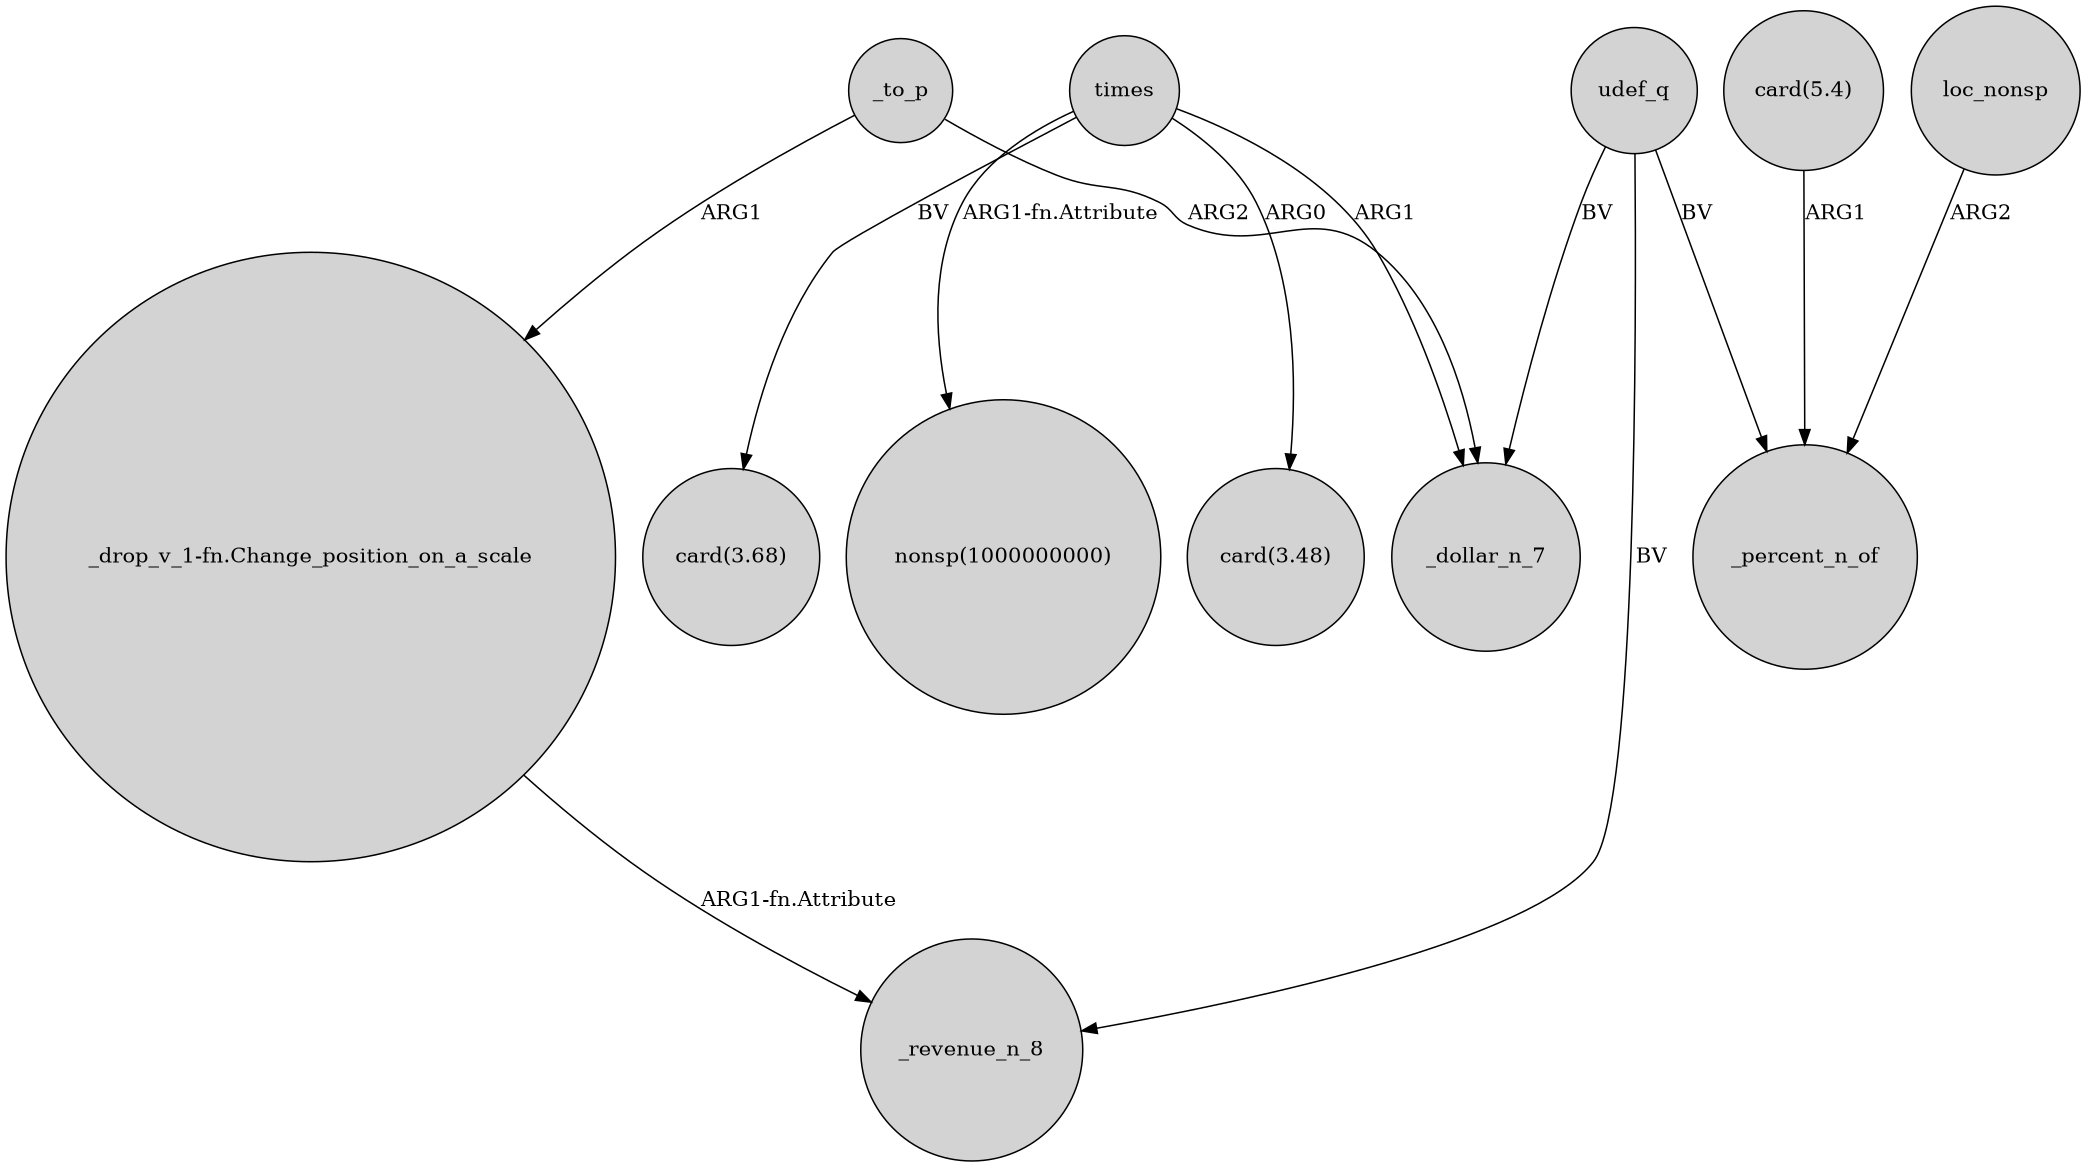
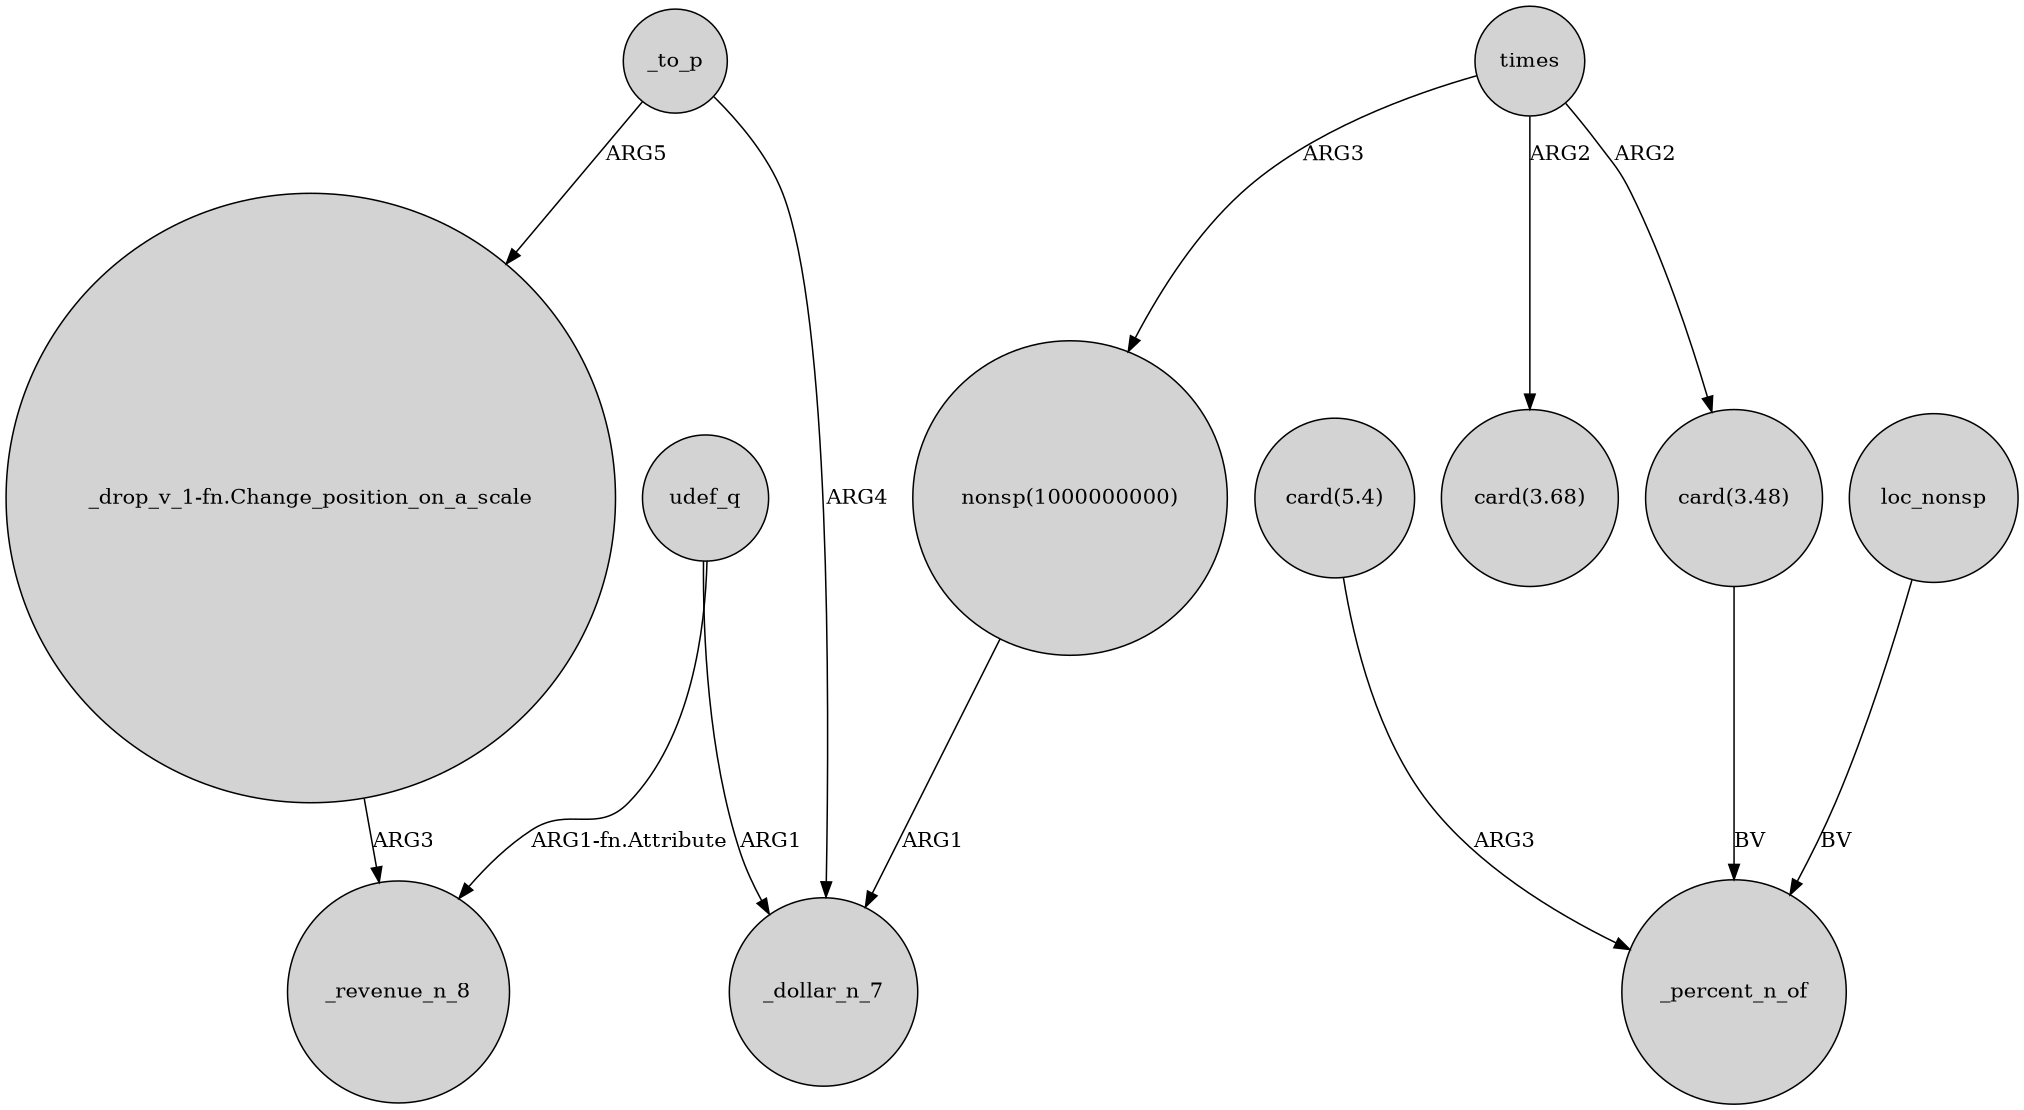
(732, 214) -> (637, 155)
(933, 214) -> (1561, 155)
(1061, 214) -> (1334, 155)
(1219, 214) -> (858, 498)
(1296, 214) -> (1646, 155)
(1597, 214) -> (771, 841)
(1836, 214) -> (1505, 841)
(1981, 214) -> (1836, 841)
(1360, 228) -> (936, 766)
(1708, 293) -> (1734, 725)
(1652, 557) -> (630, 841)
(799, 900) -> (404, 841)
